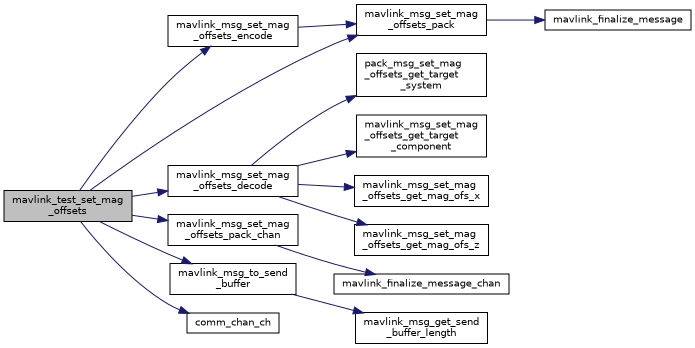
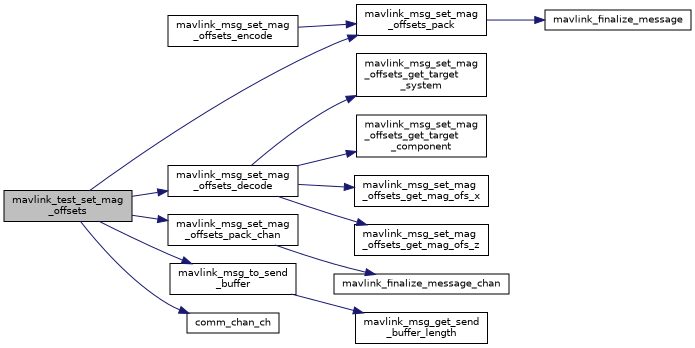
(422, 75) -> (422, 75)
(136, 117) -> none
